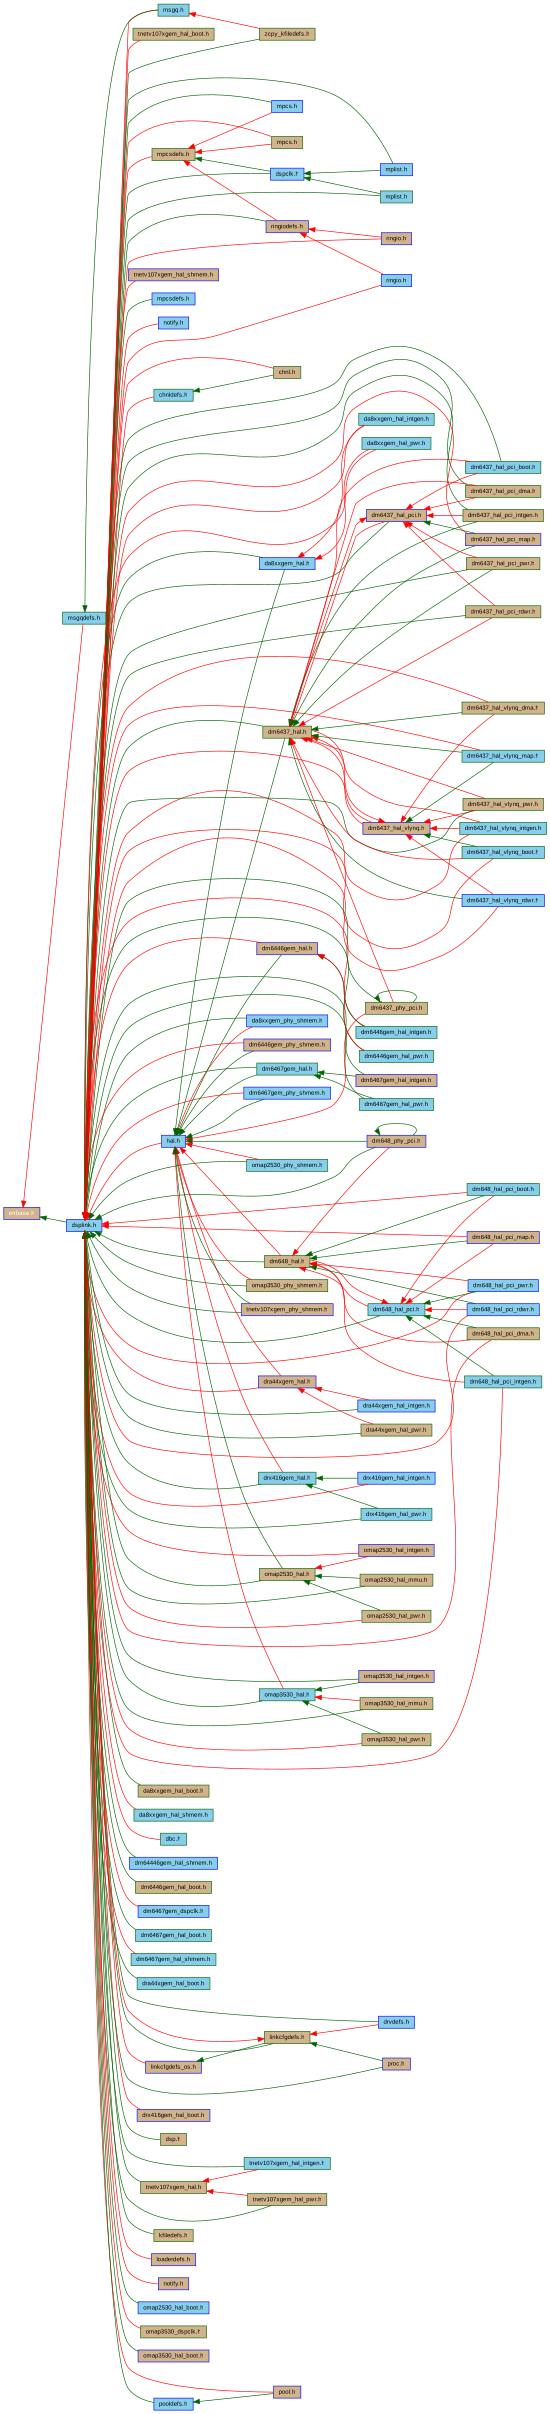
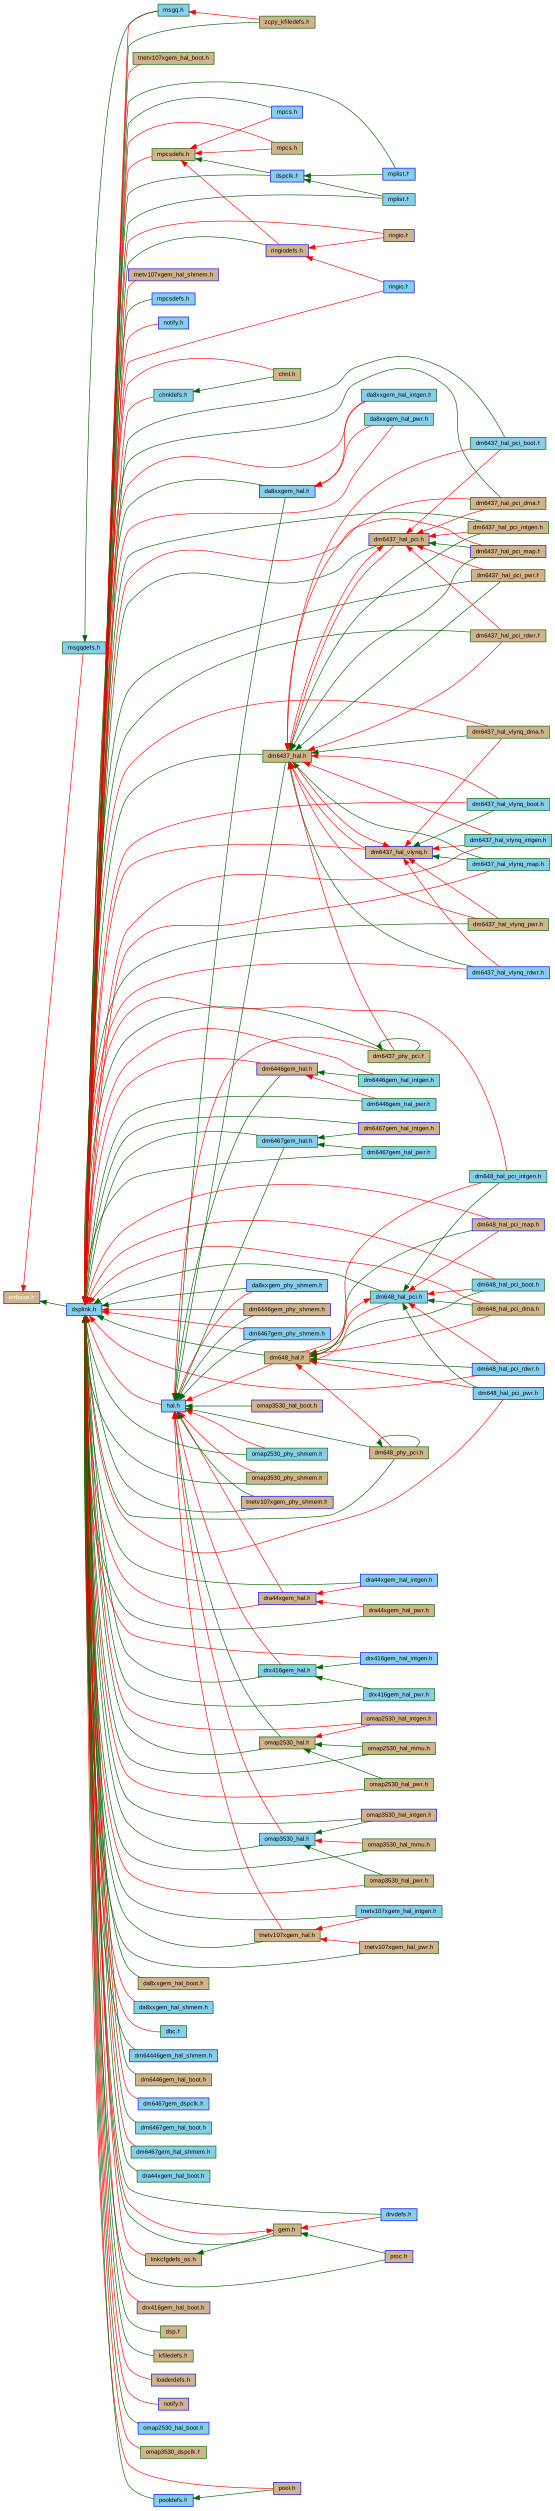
(396, 1141) -> (399, 1453)
none -> (199, 1668)
(93, 1798) -> (222, 1406)
(287, 2037) -> (287, 2230)
